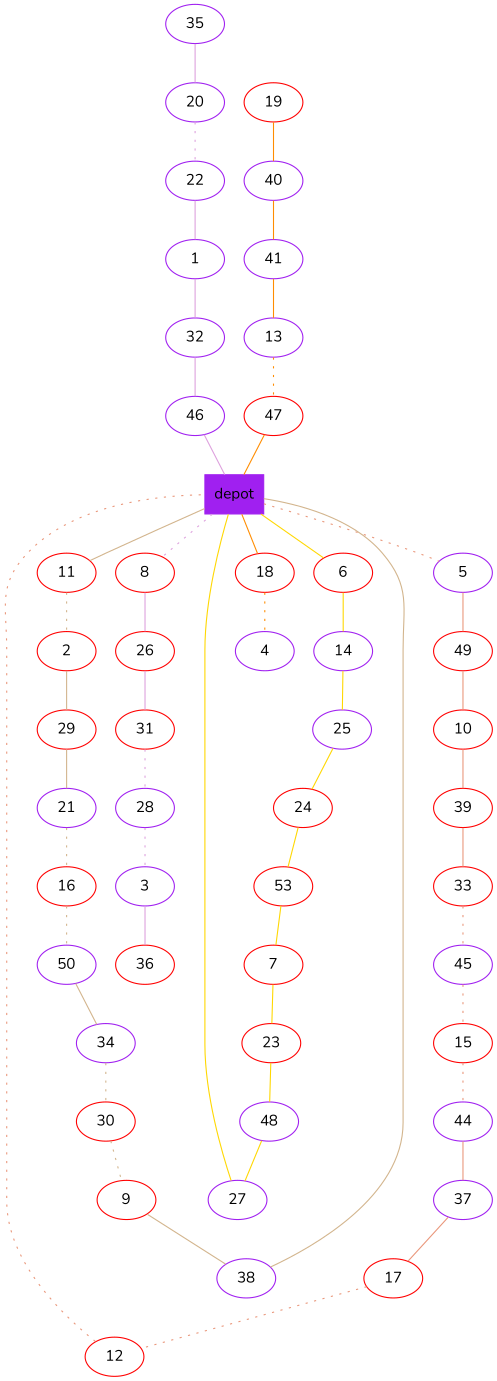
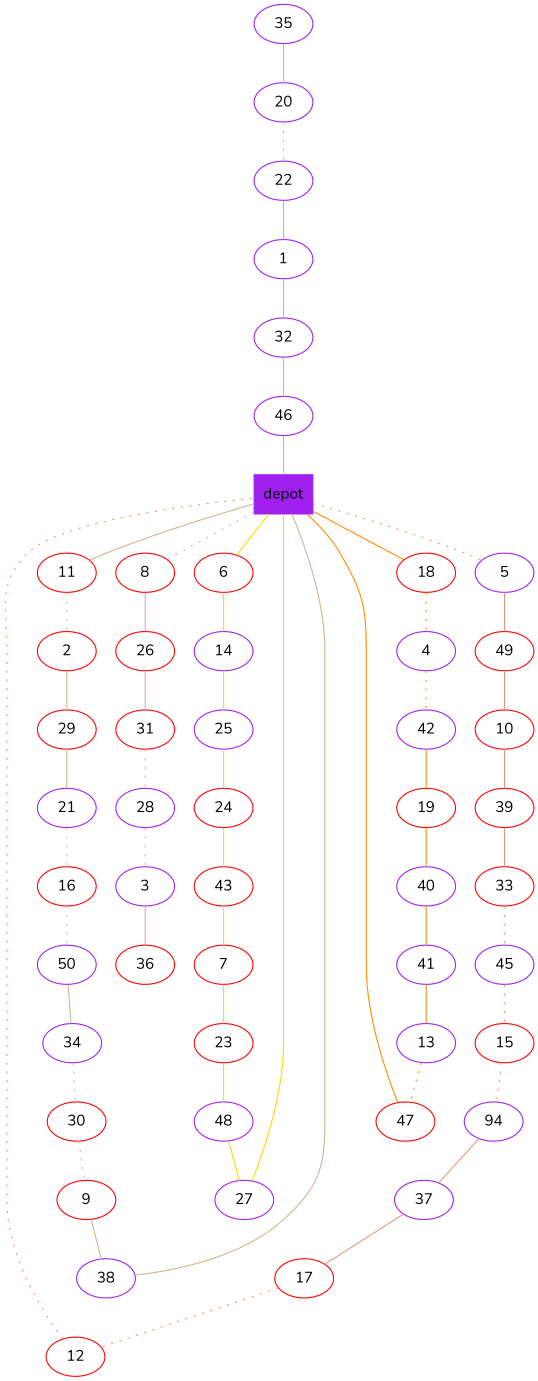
none -> (426, 730)
(283, 886) -> (224, 886)
(463, 1122) -> (494, 1122)
